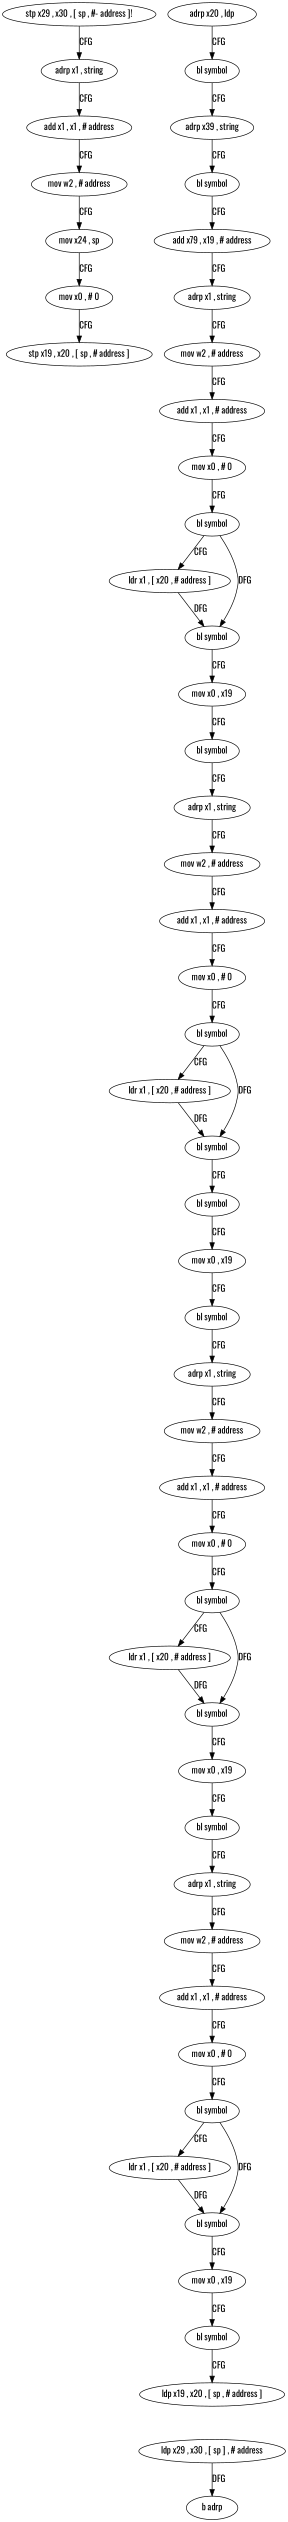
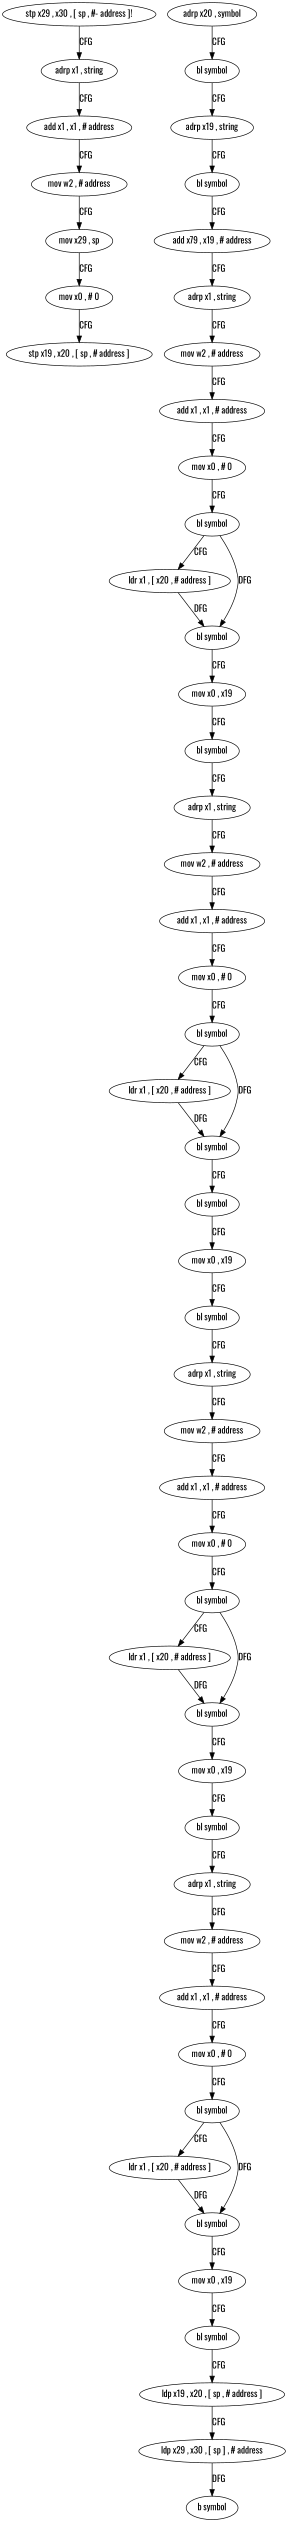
(212, 14) -> (212, 14)
(212, 128) -> (212, 128)
(79, 241) -> (79, 241)
none -> (212, 2420)
(212, 2508) -> (212, 2508)
